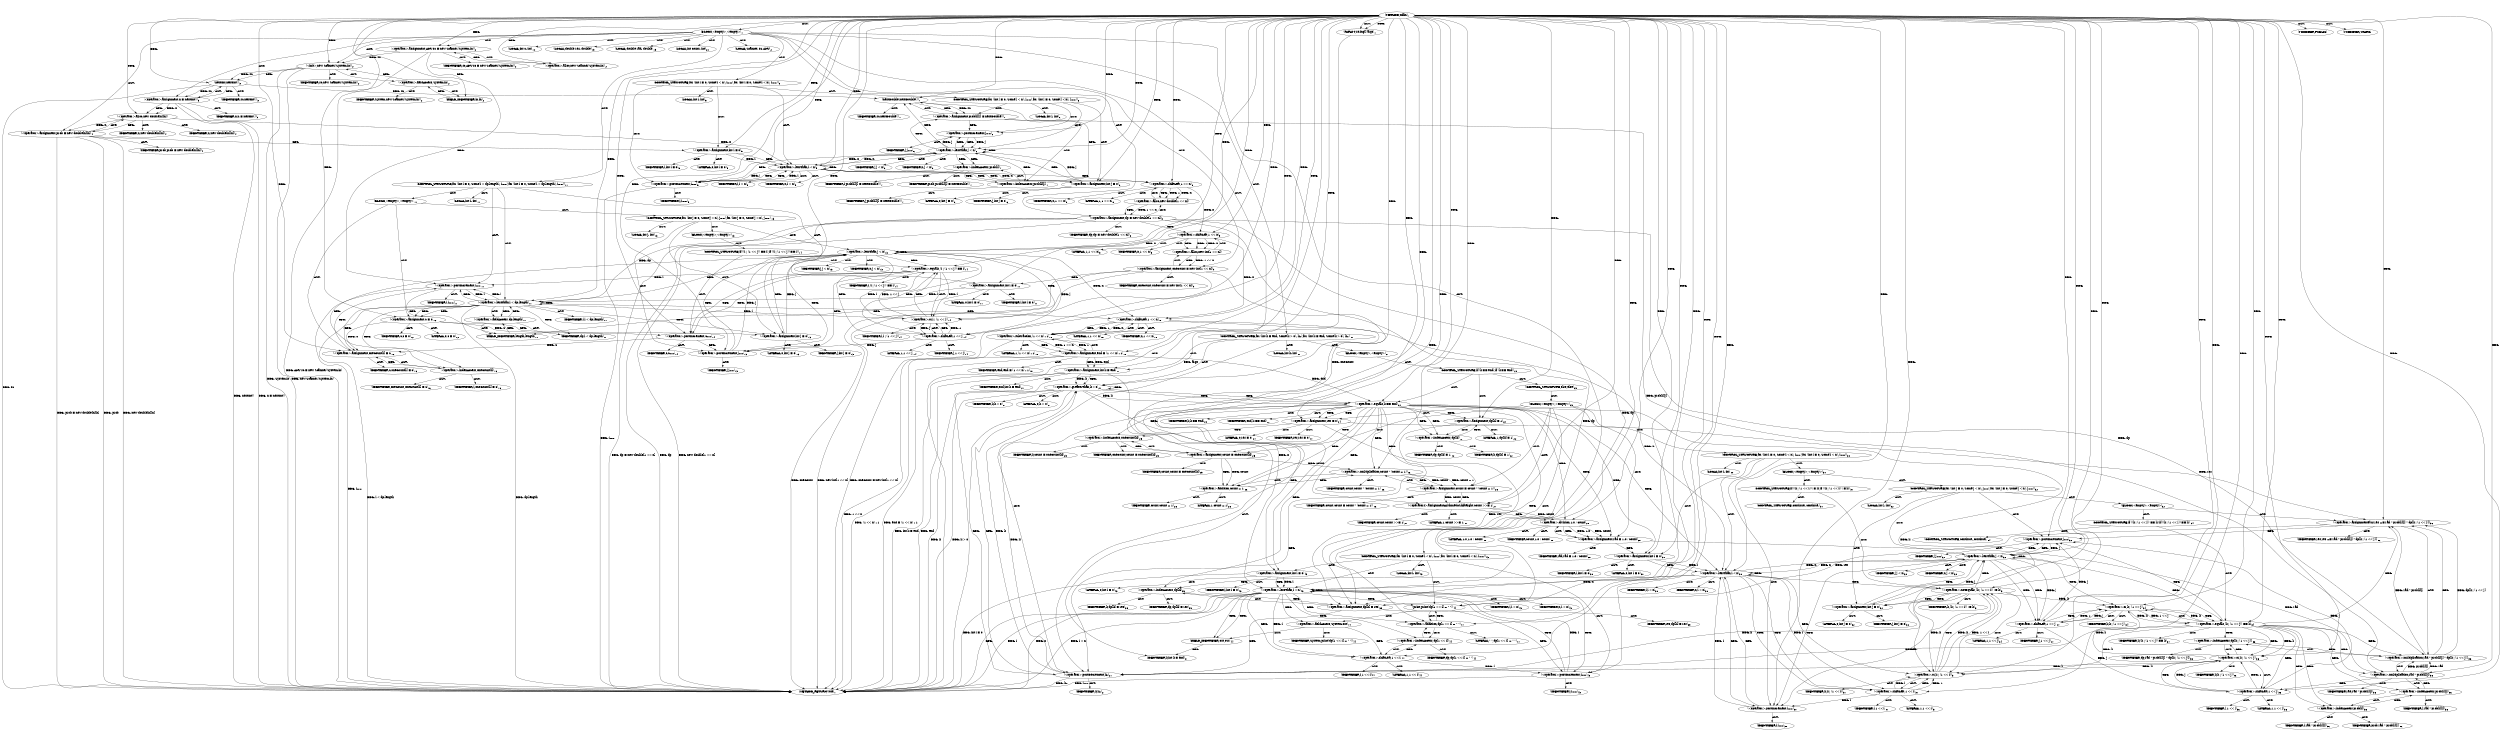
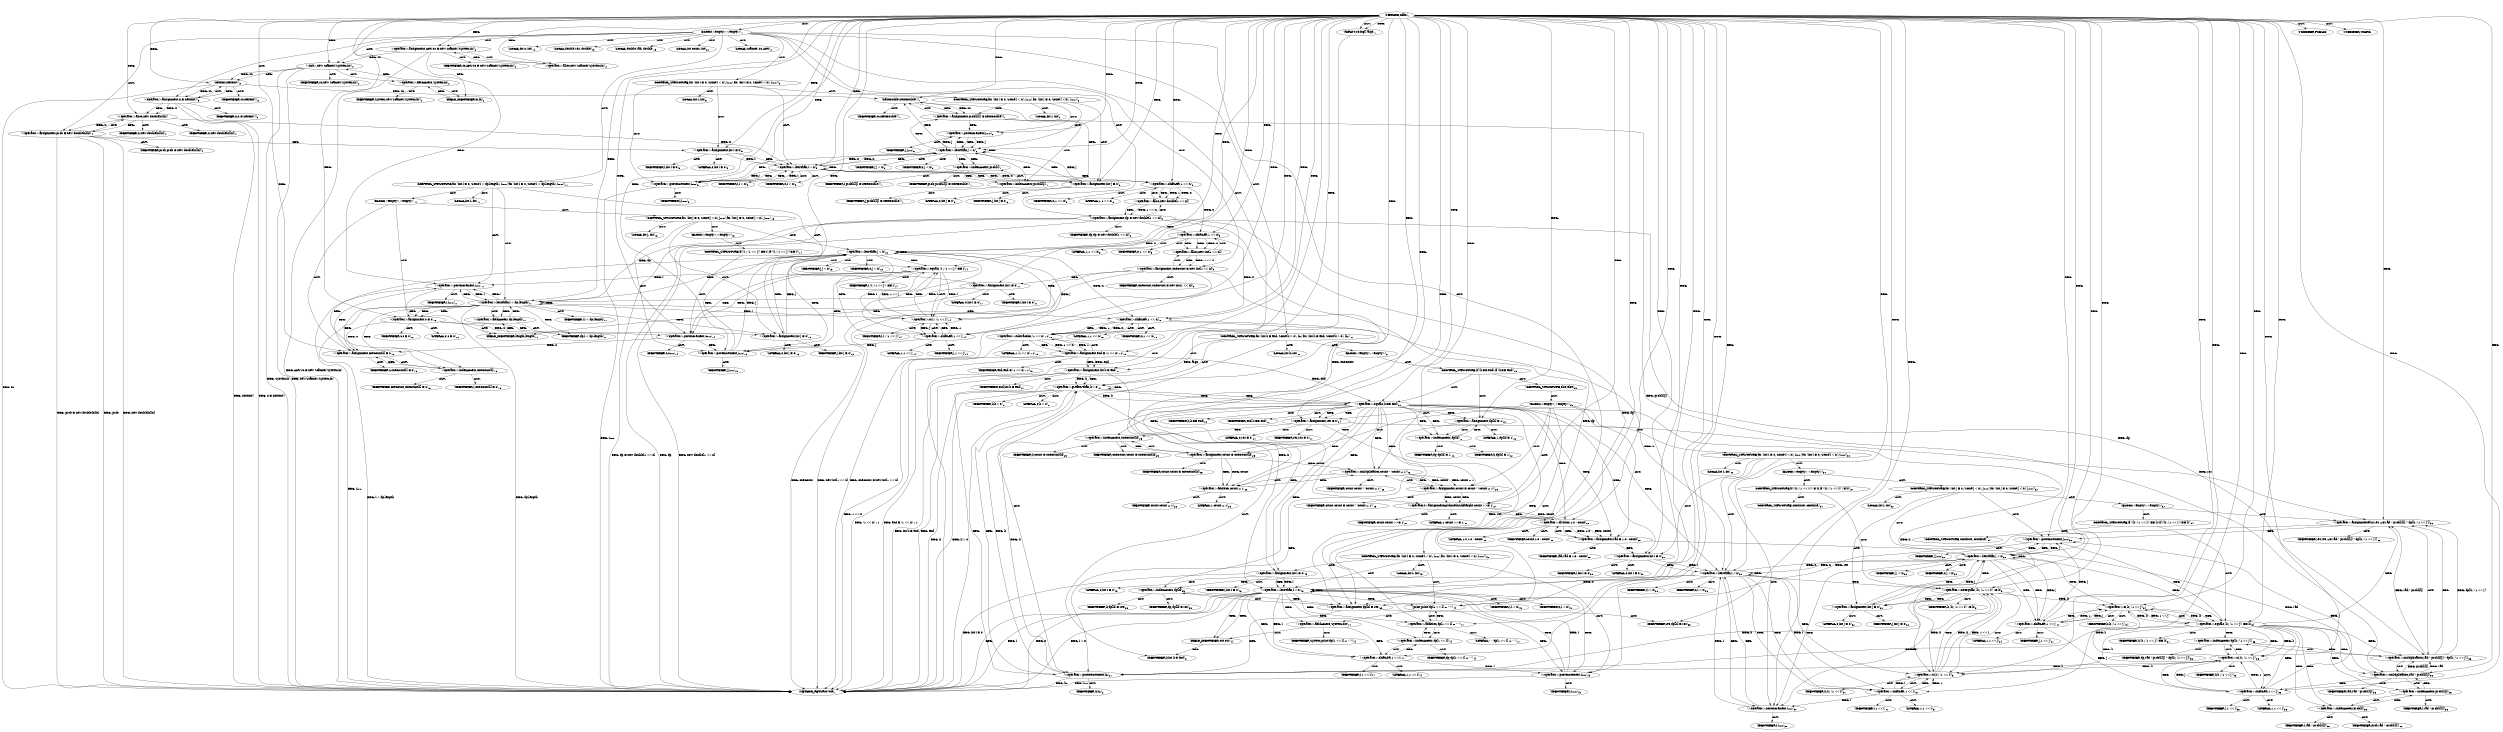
(1311, 394) -> (1892, 140)
